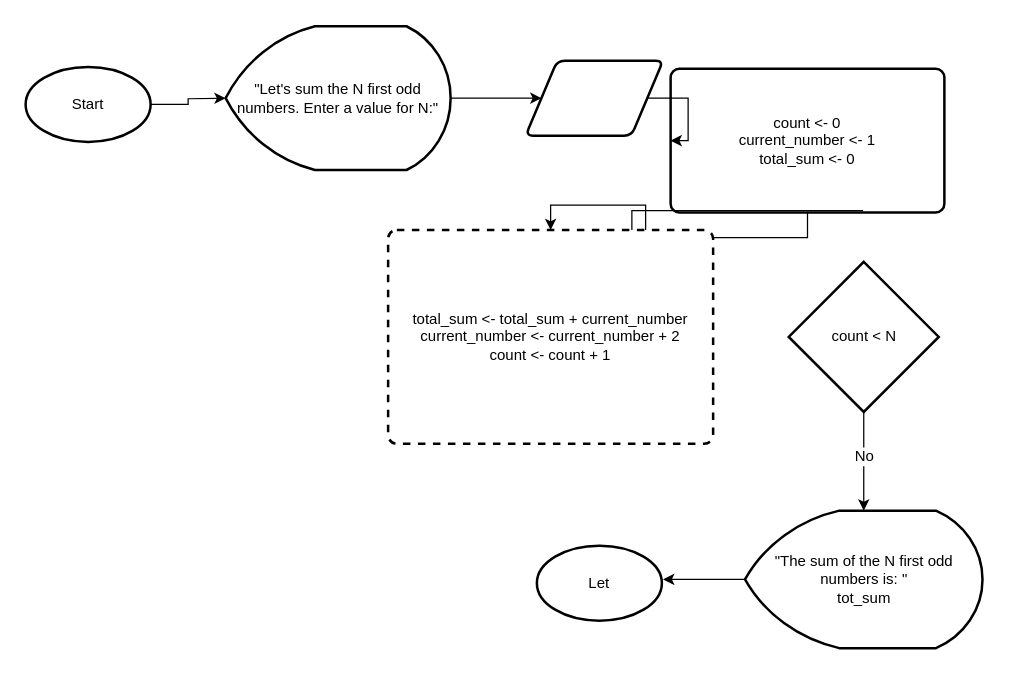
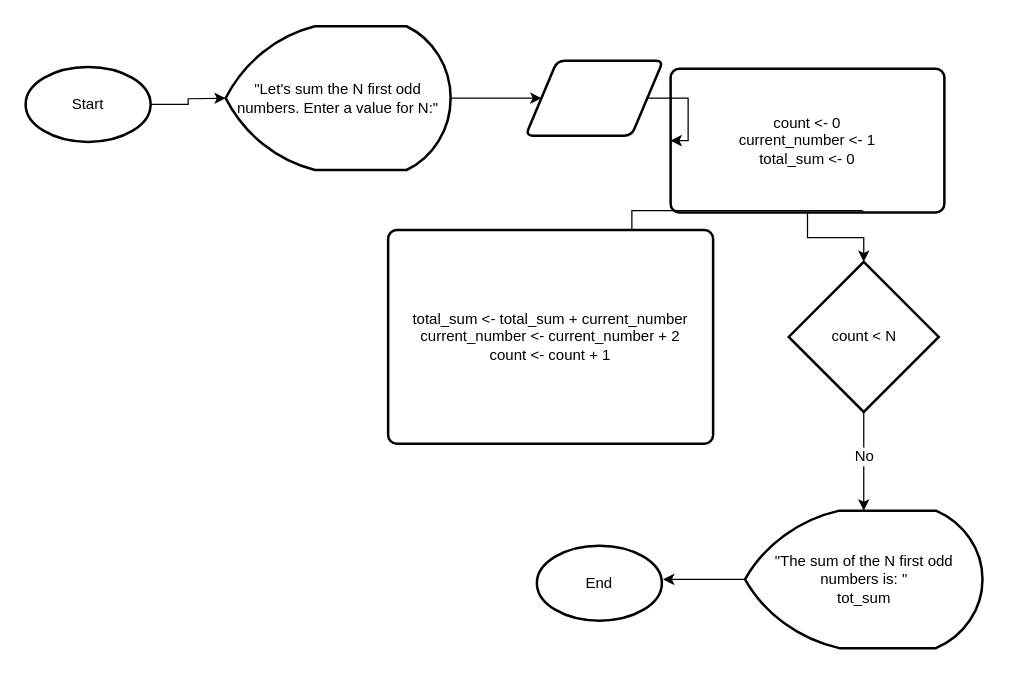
(604, 205) -> (843, 238)
(551, 337) -> (551, 337)
(599, 583) -> (599, 583)
